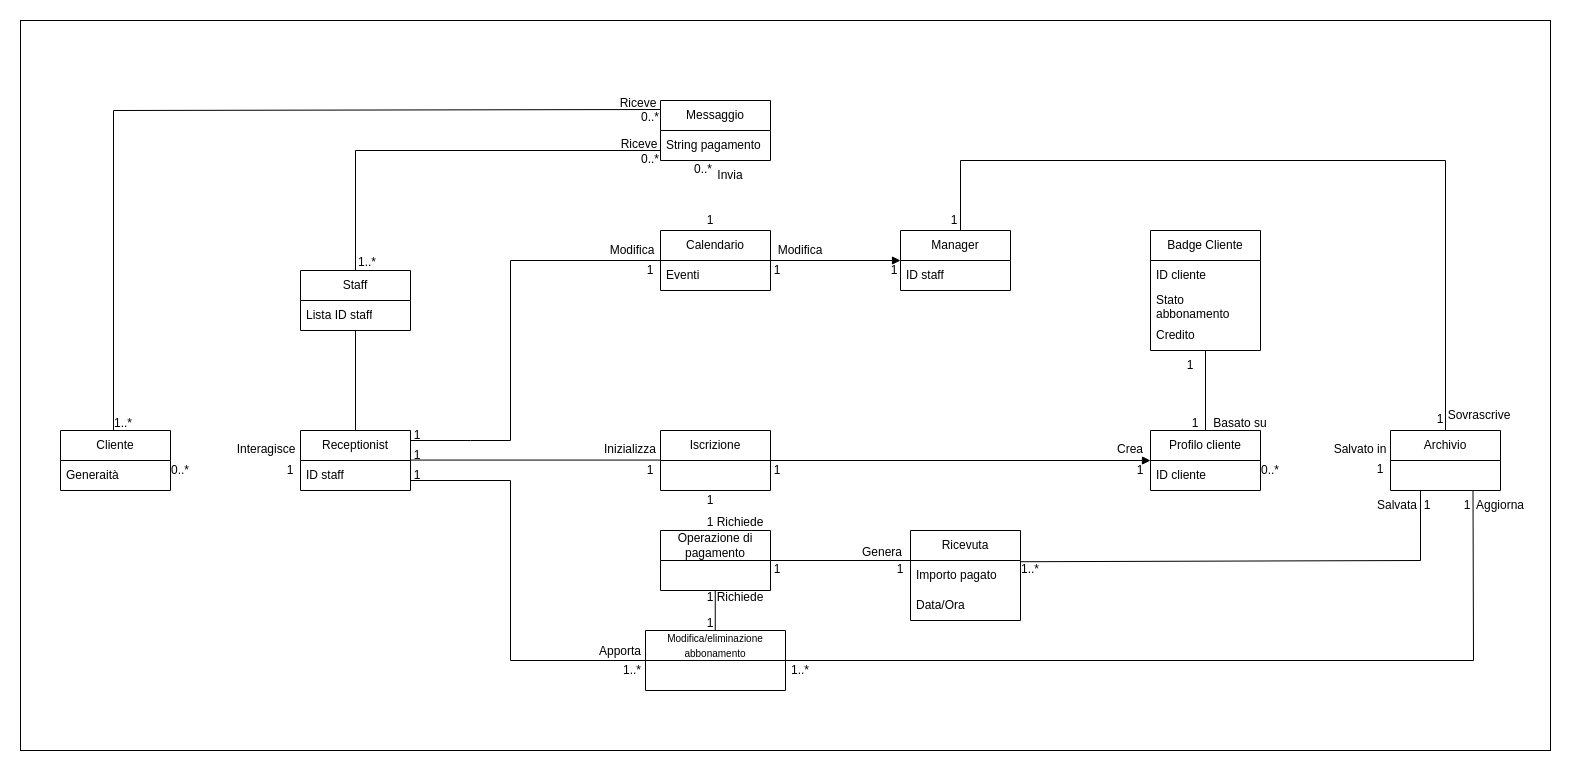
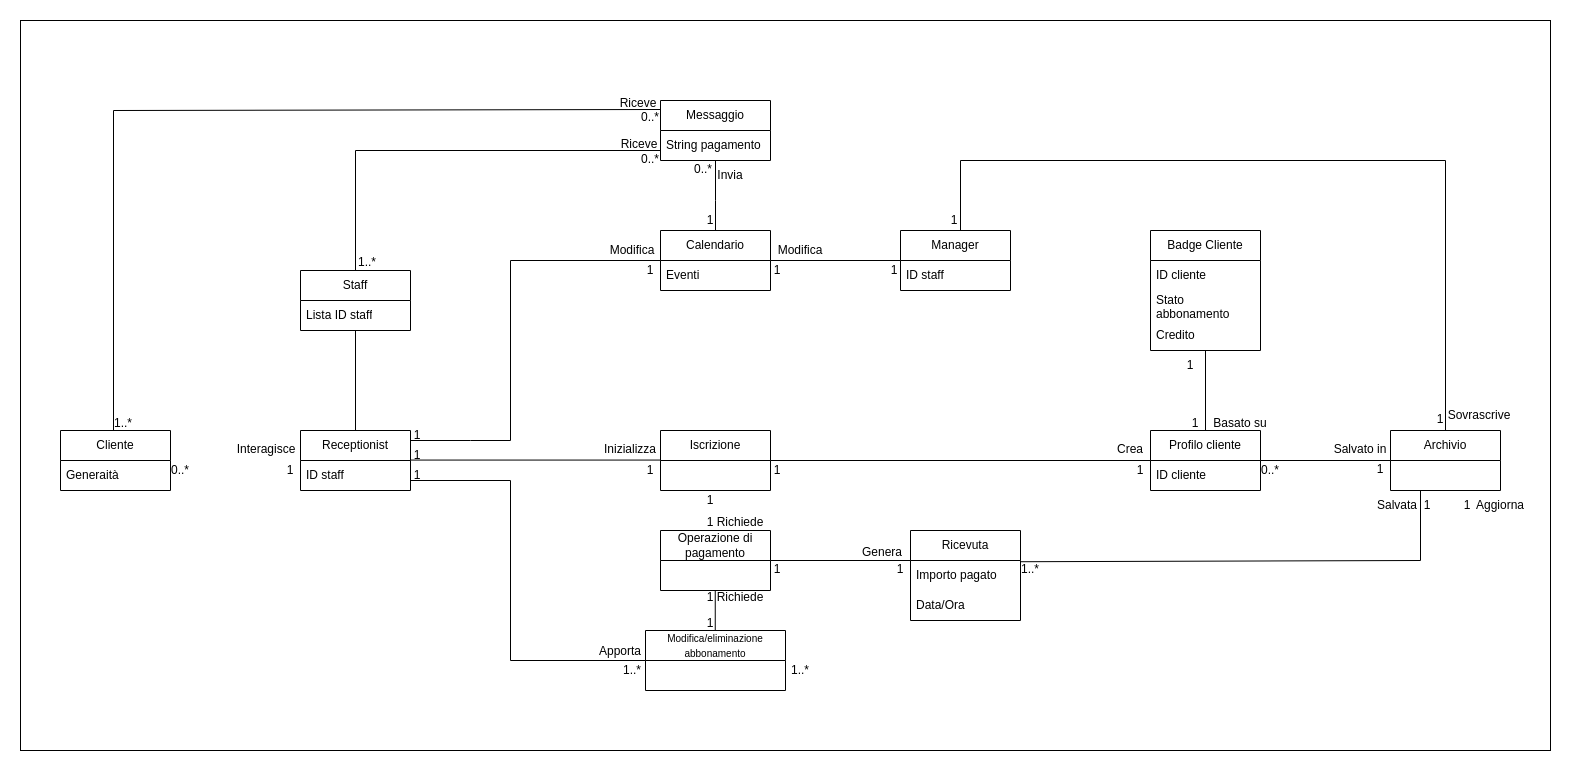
none -> (716, 196)
(891, 261) -> (894, 261)
(1141, 461) -> (1144, 461)
none -> (1325, 461)
(1215, 661) -> none
